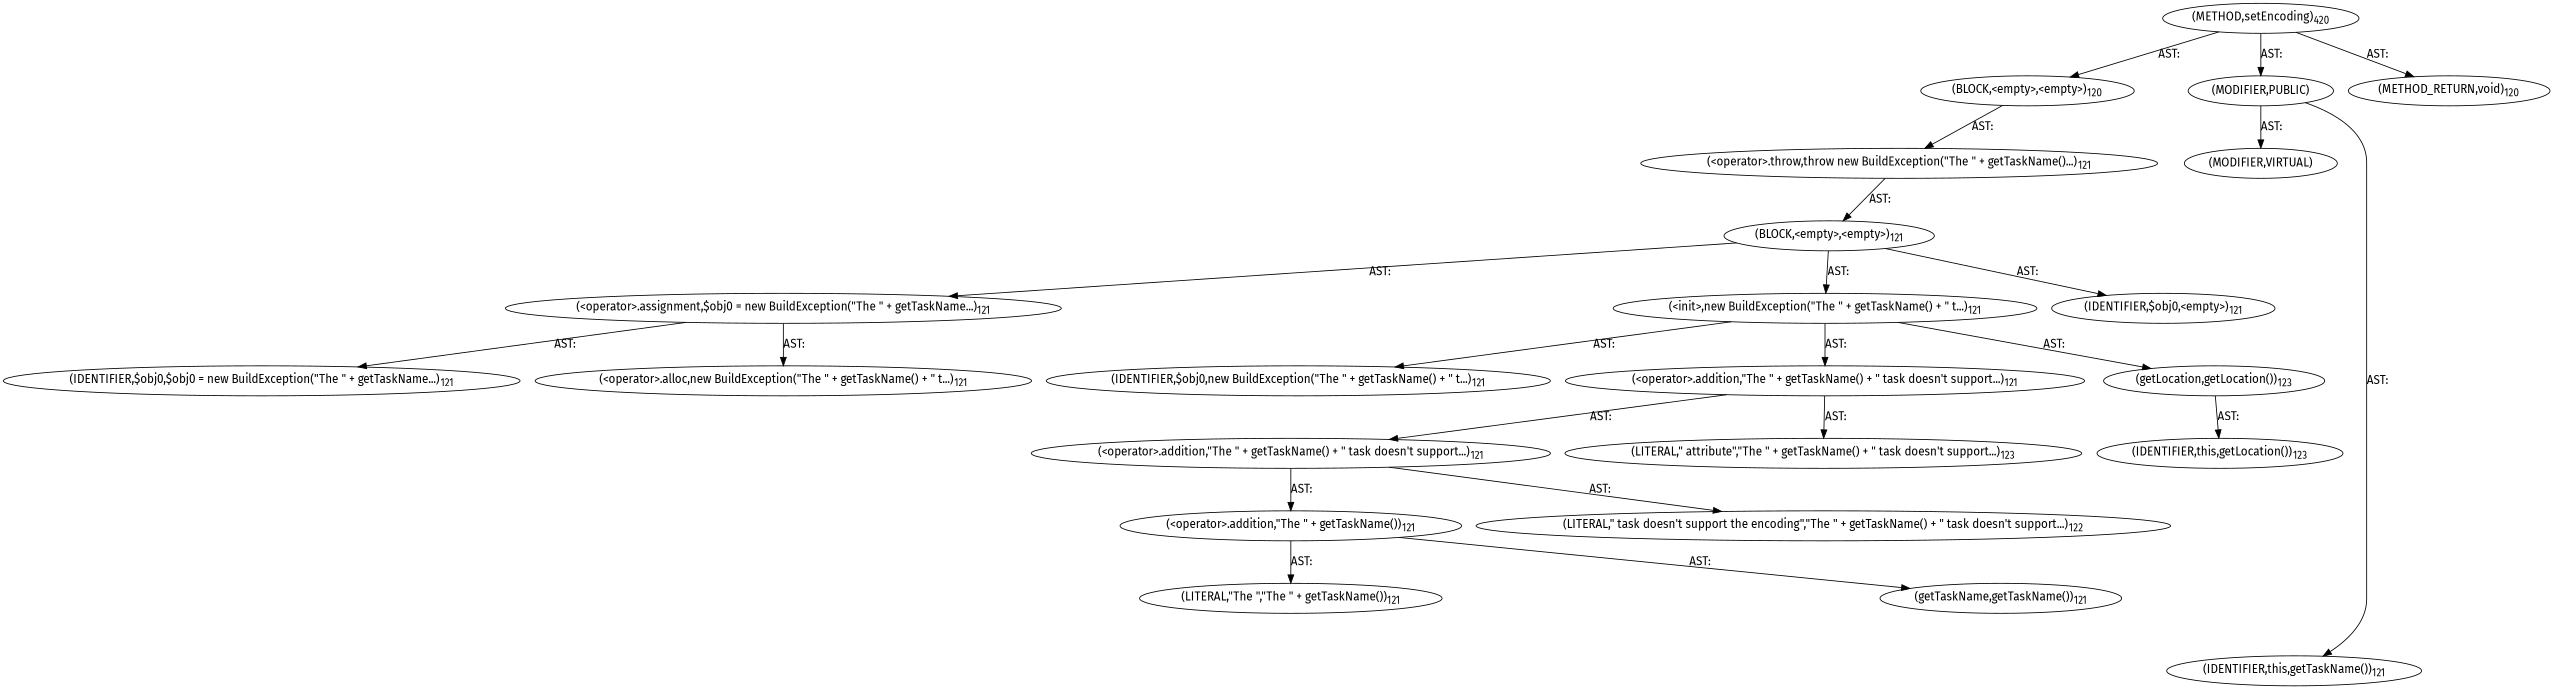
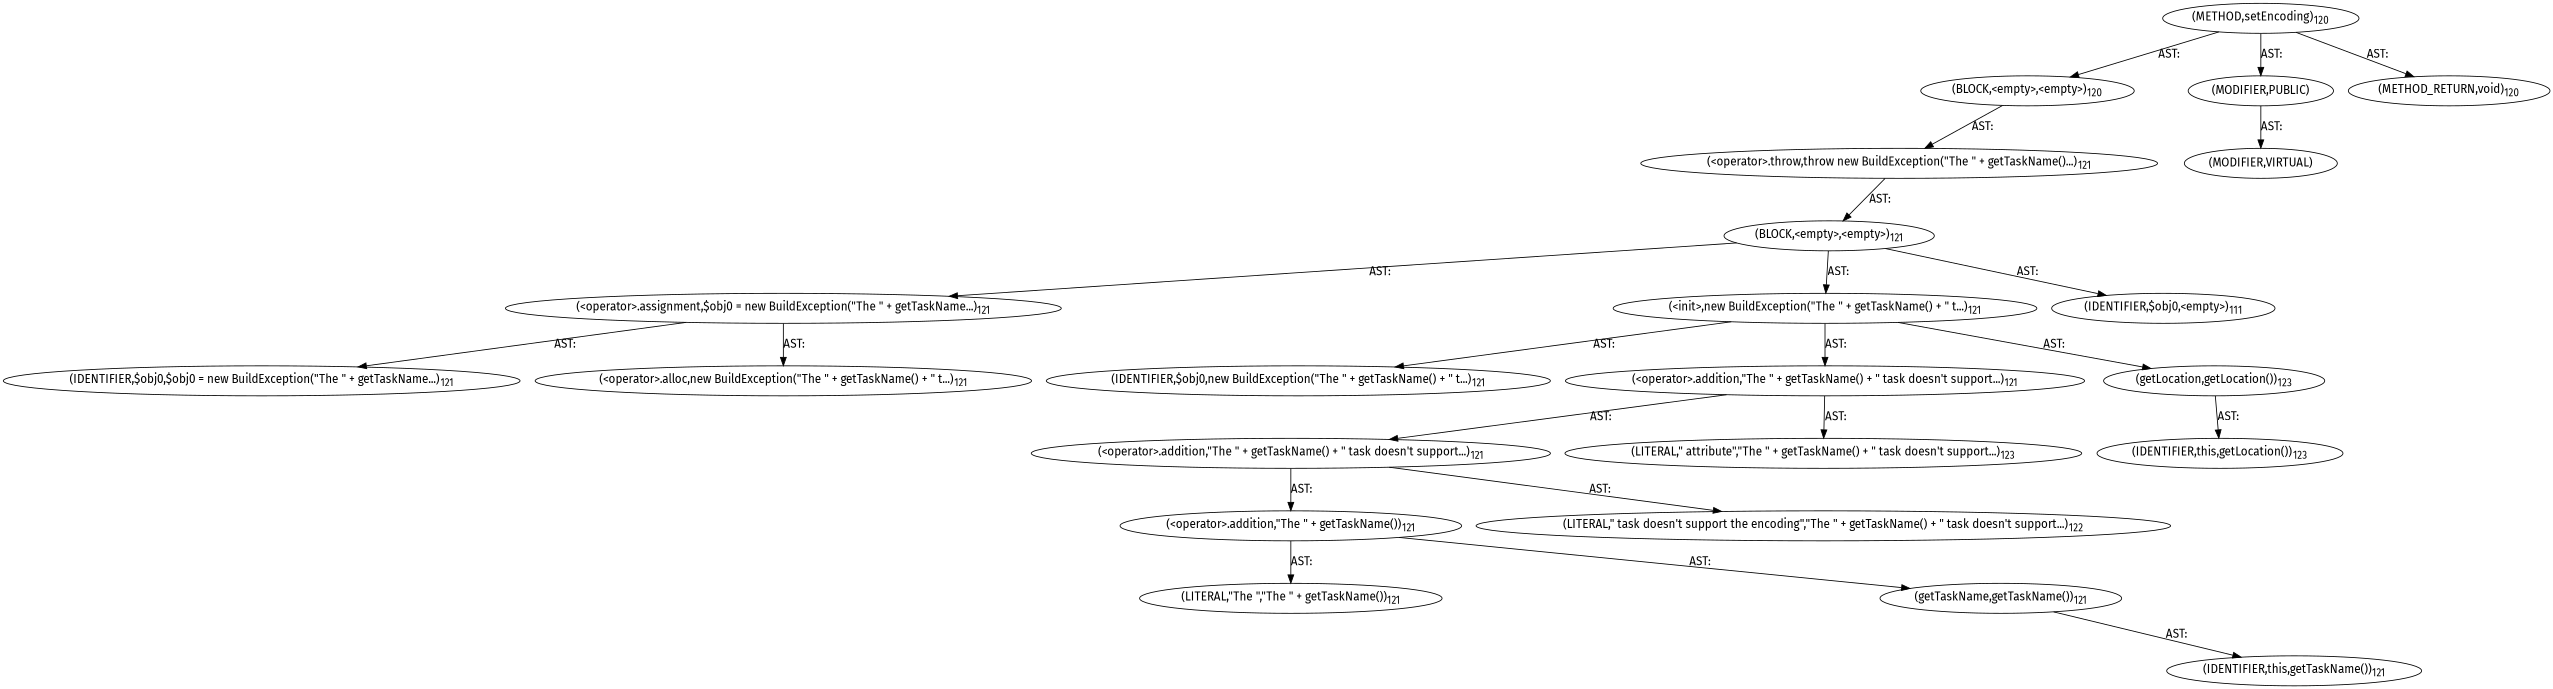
(2322, 17) -> (2322, 17)
(2236, 307) -> (2236, 307)
(2367, 368) -> (2143, 634)
